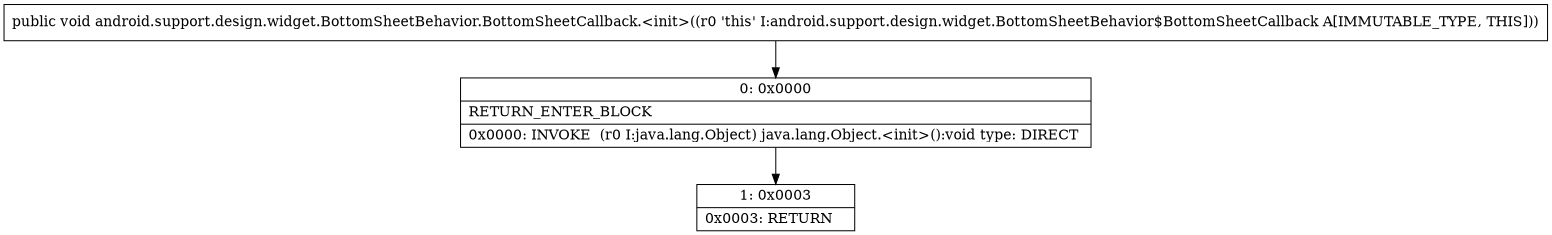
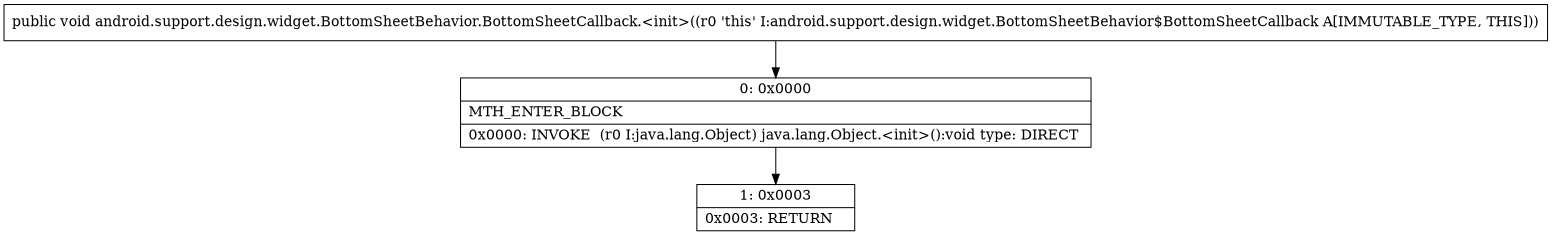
(561, 112) -> (546, 112)
